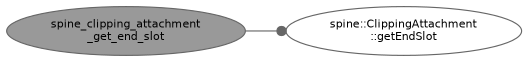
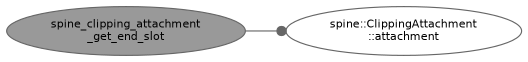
(404, 31) -> (404, 31)
